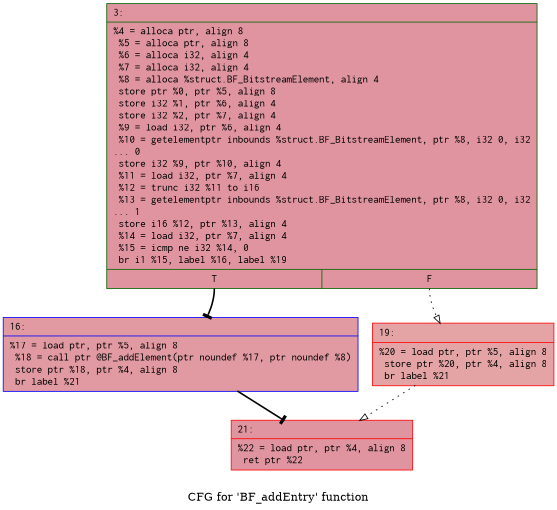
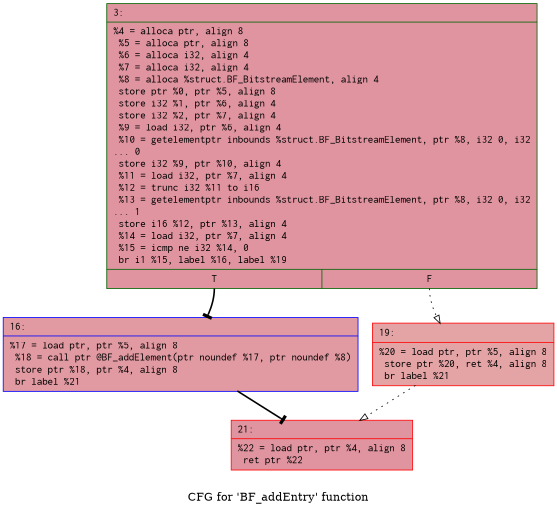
(463, 364) -> (463, 364)
